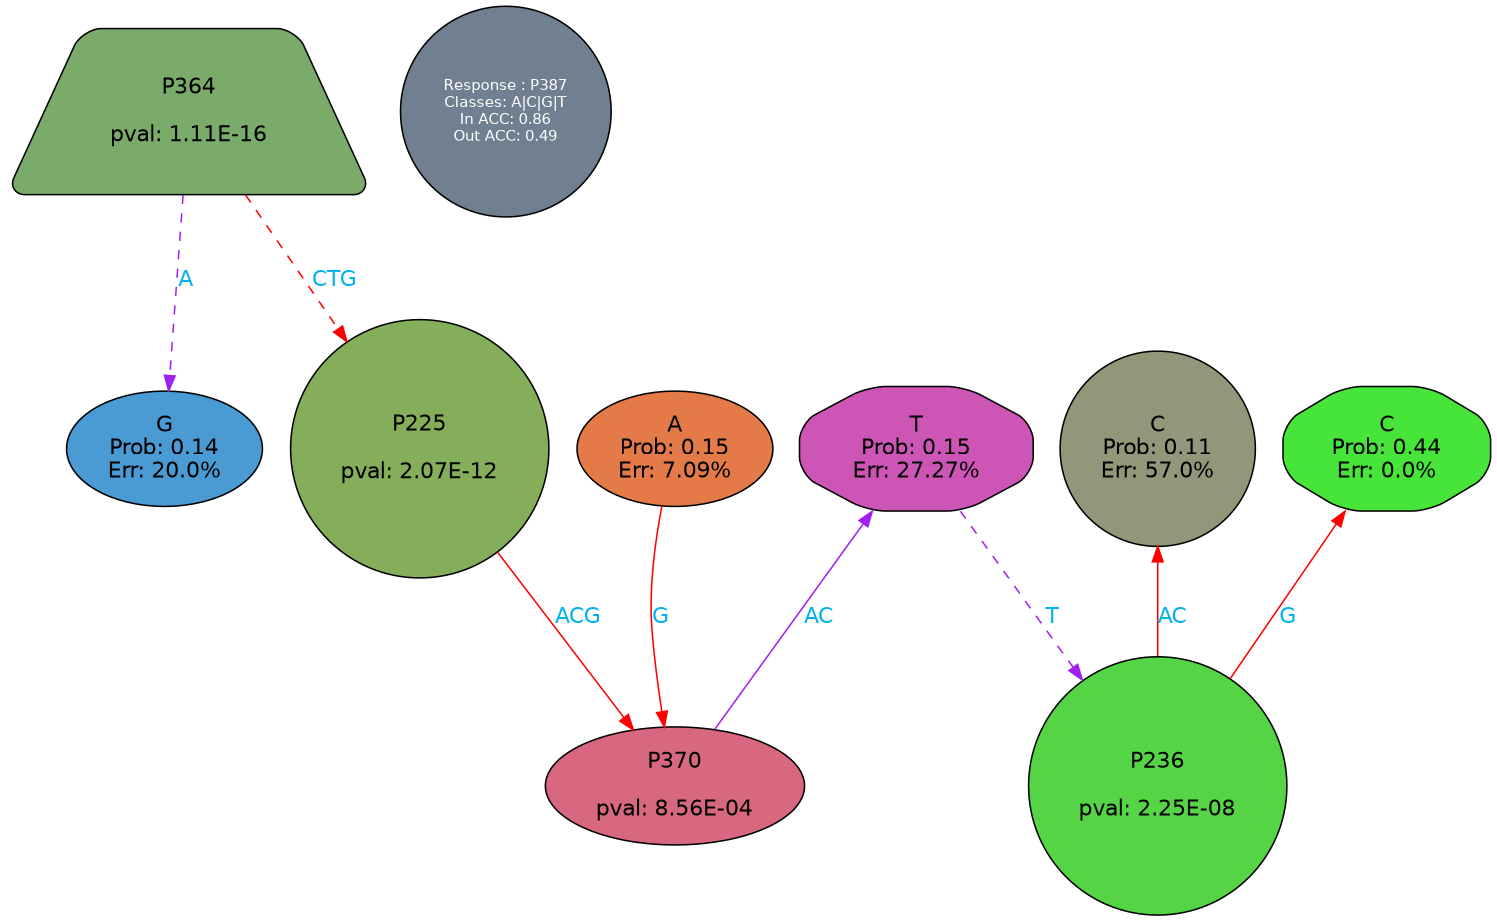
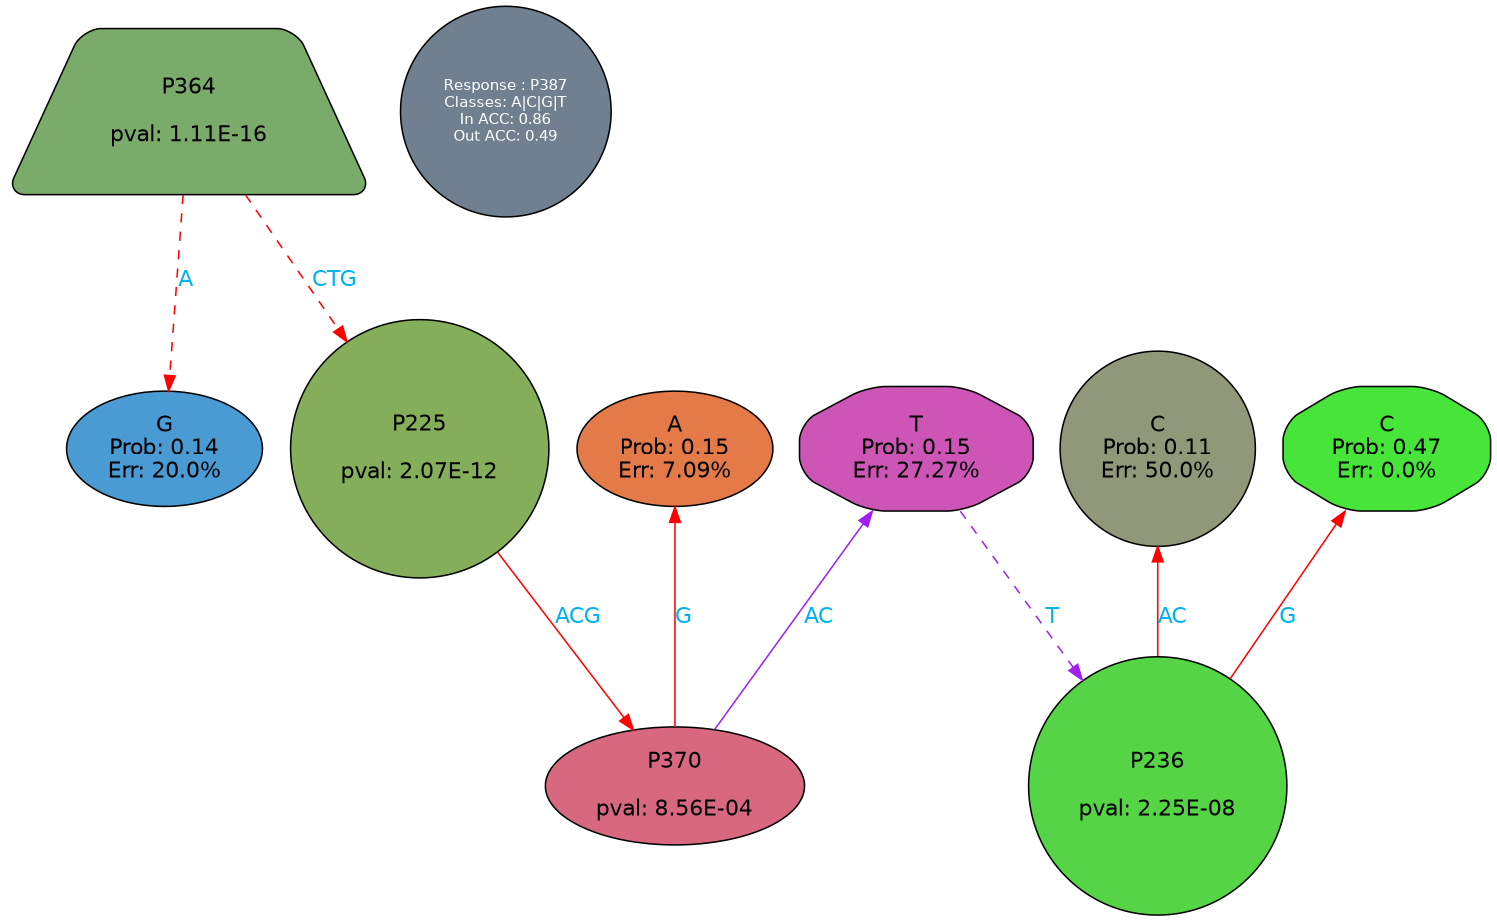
(176, 285) -> (176, 285)
(1158, 449) -> (1158, 449)
(1387, 449) -> (1387, 449)
(651, 609) -> (675, 625)
